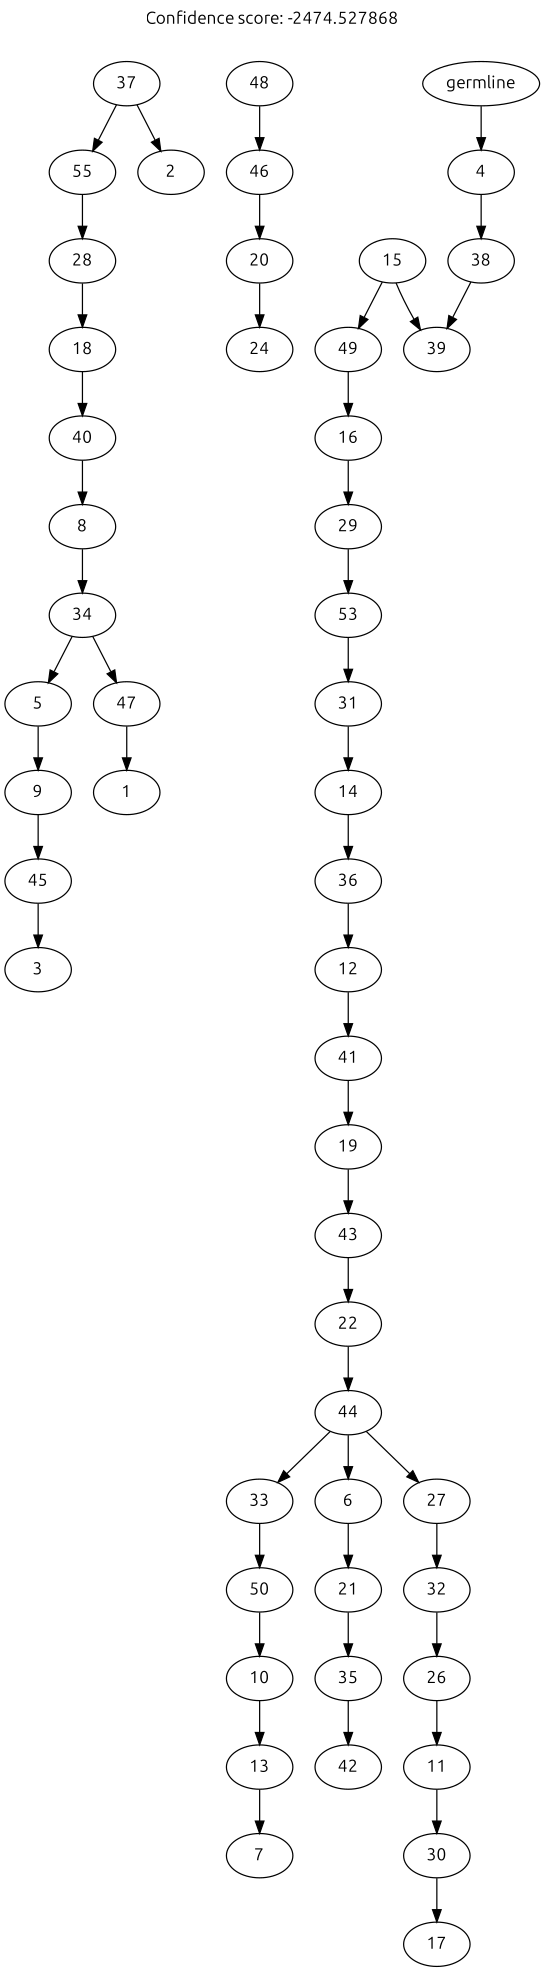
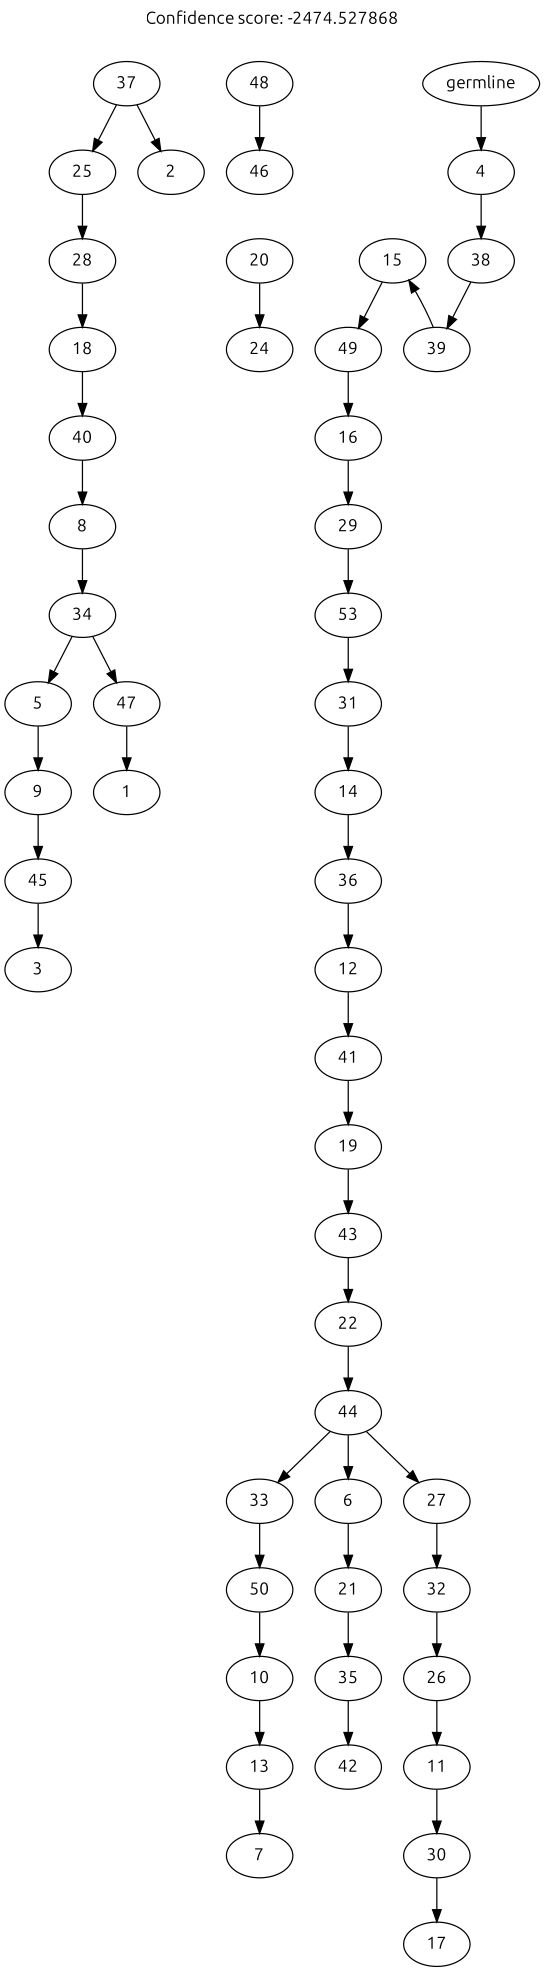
(82, 172) -> (82, 172)
(260, 211) -> none
(404, 301) -> (425, 309)
